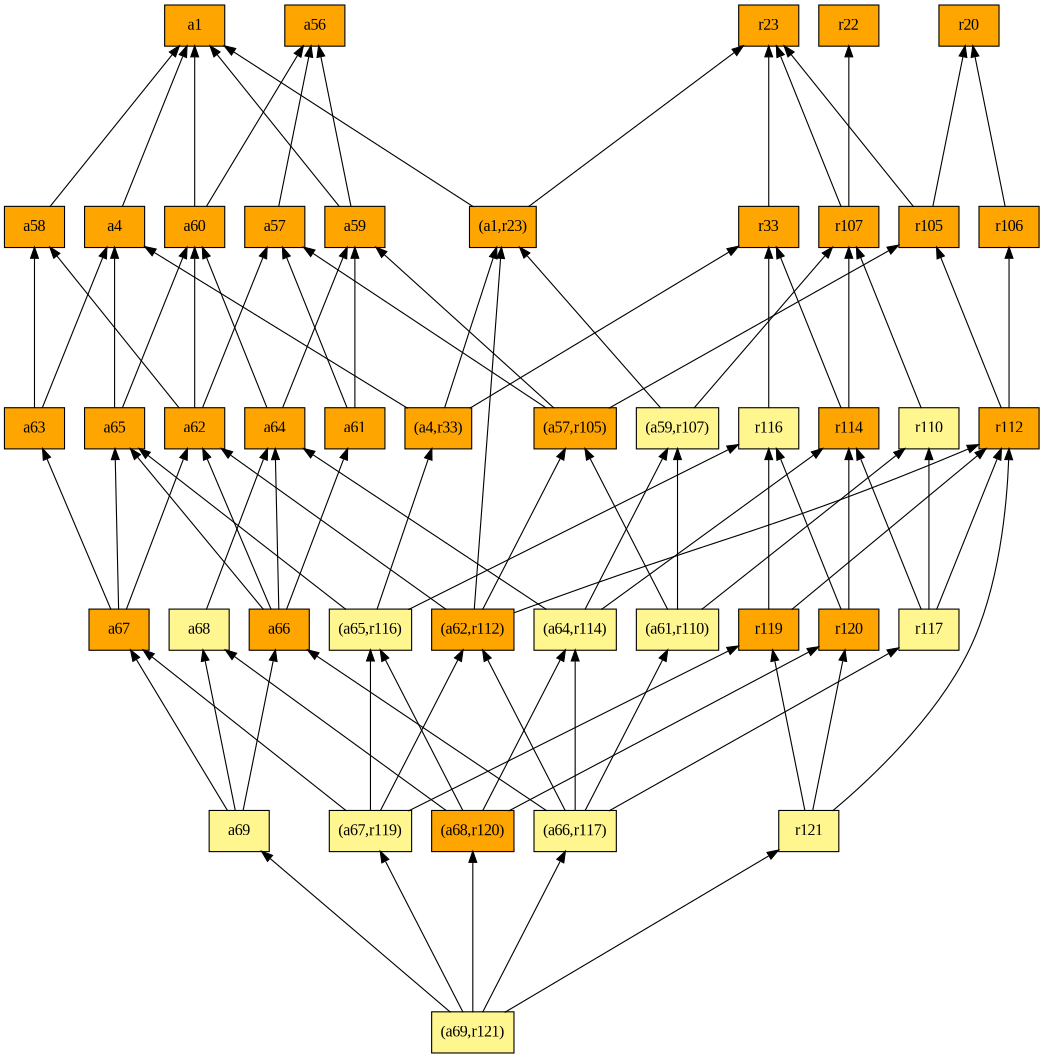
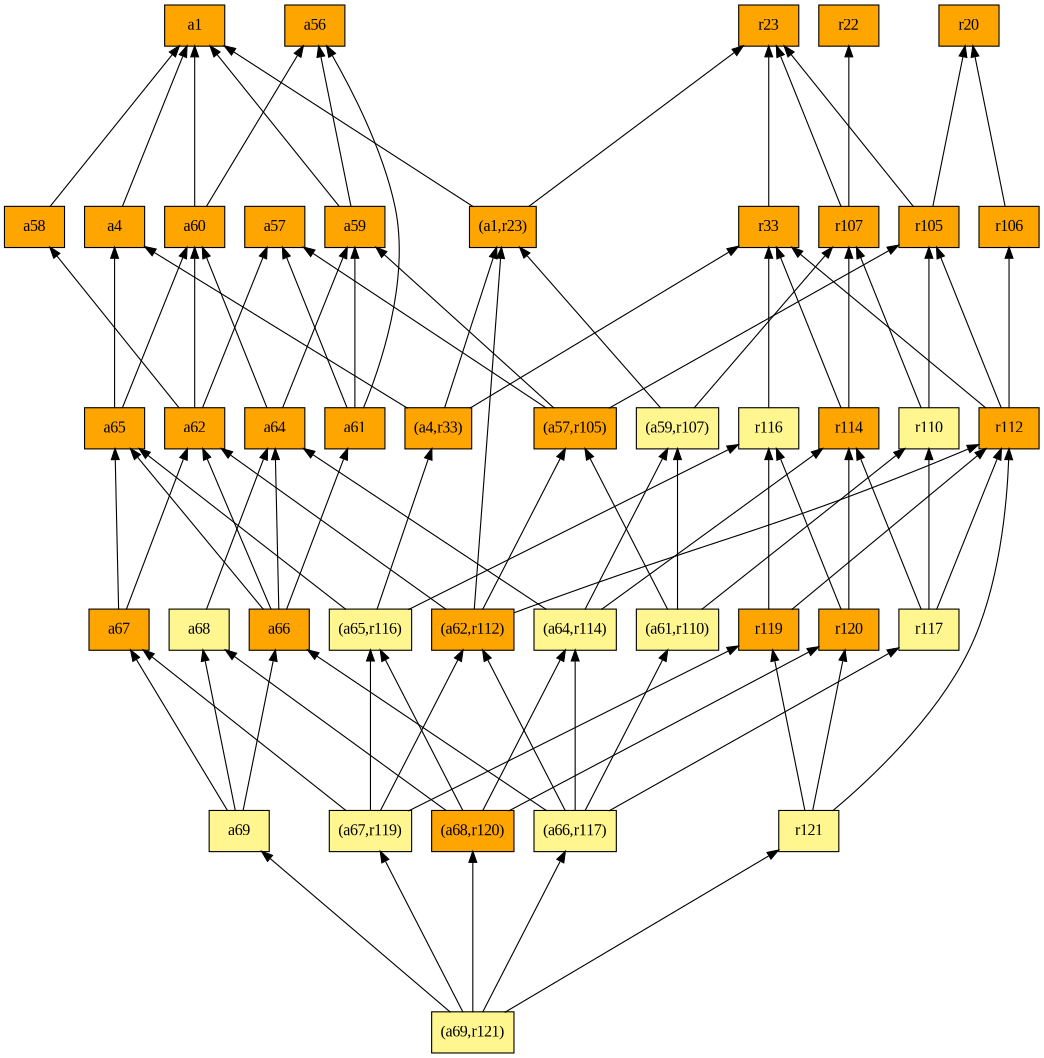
(294, 132) -> (398, 228)
none -> (929, 333)
none -> (902, 339)
(34, 428) -> none
